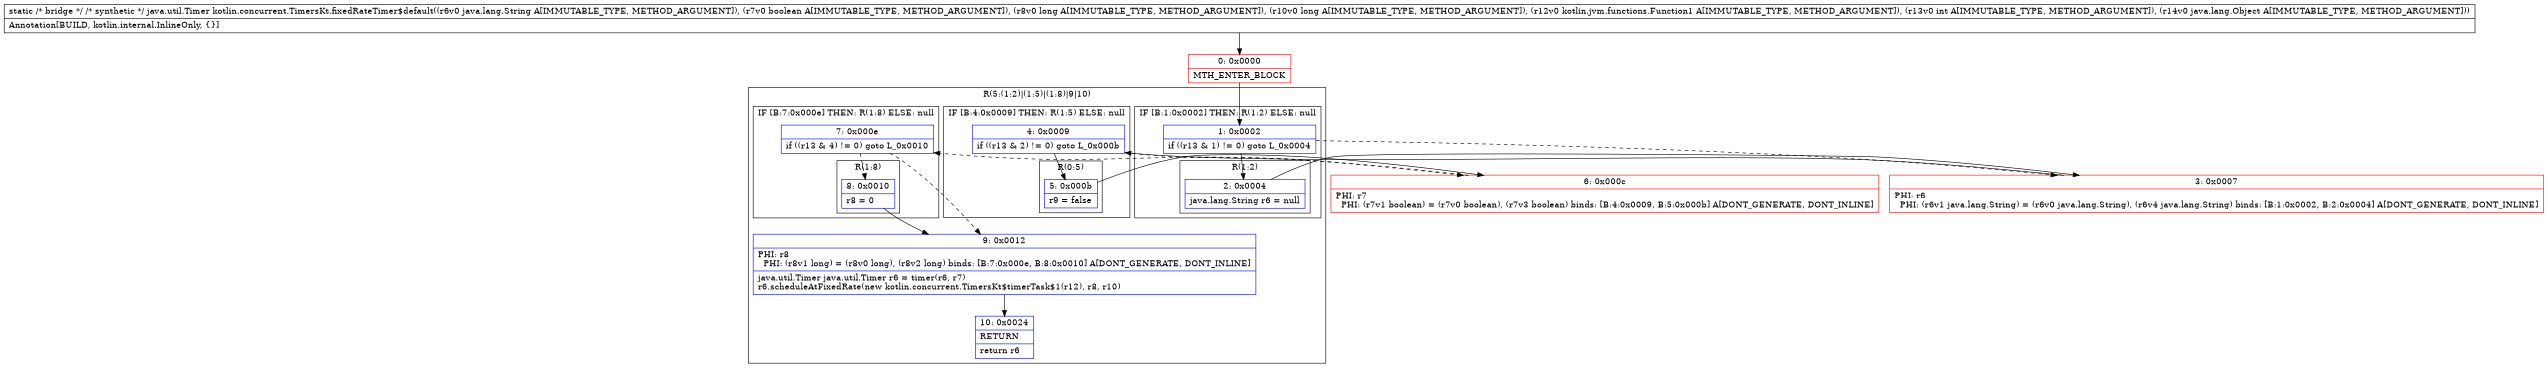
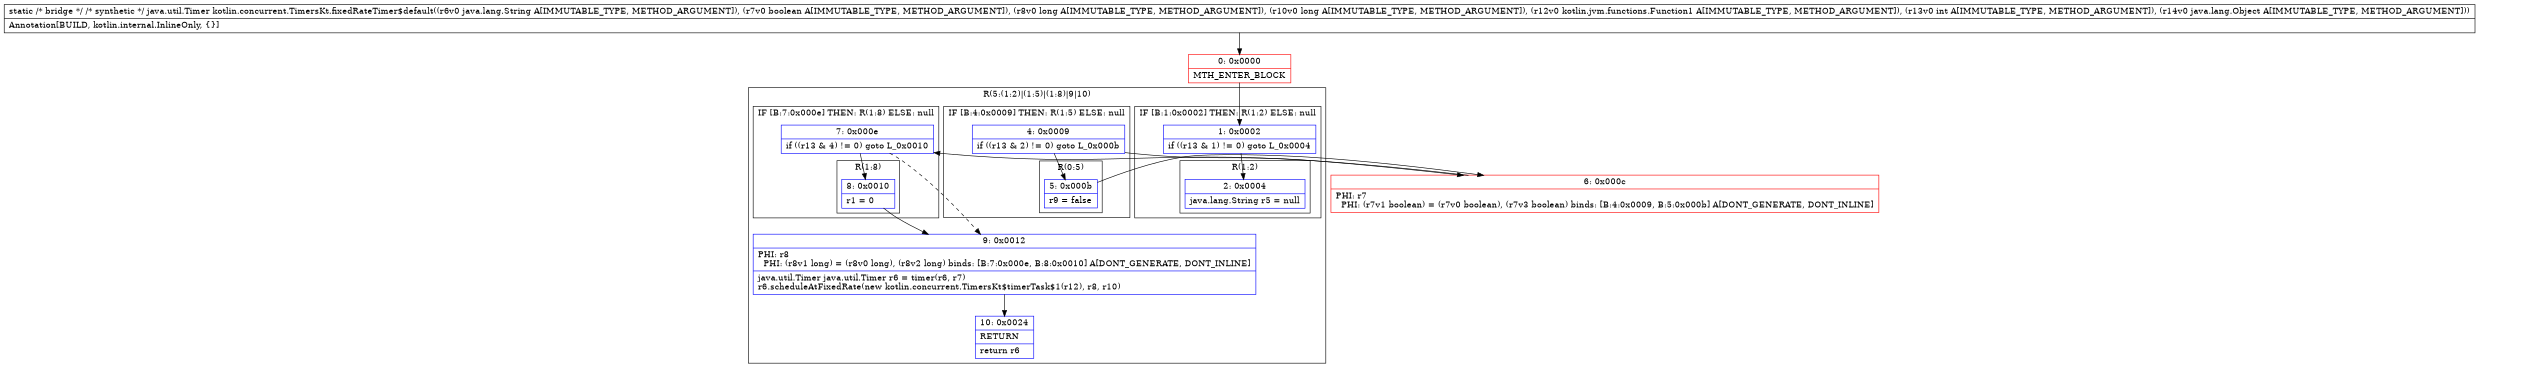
(1138, 158) -> (1138, 158)
(1291, 159) -> (1291, 159)
(862, 164) -> (862, 164)
(2217, 194) -> none
(860, 201) -> (860, 201)
(1245, 201) -> (1245, 201)
